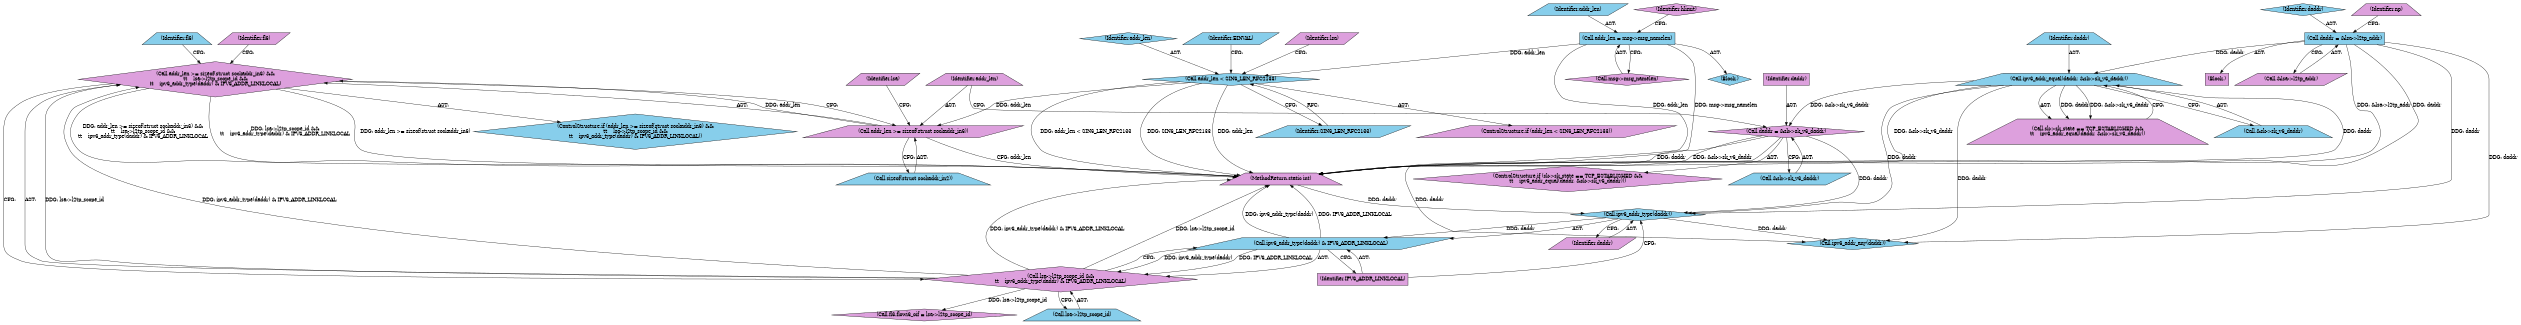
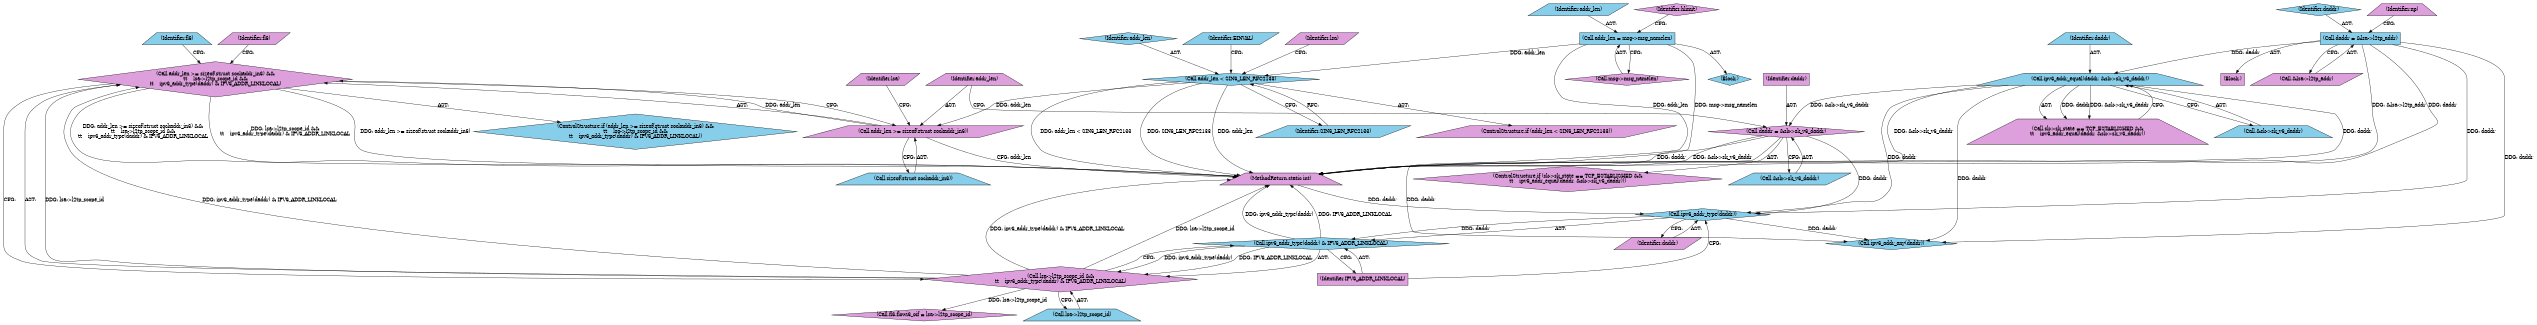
(913, 179) -> (913, 179)
(1321, 244) -> (1321, 244)
